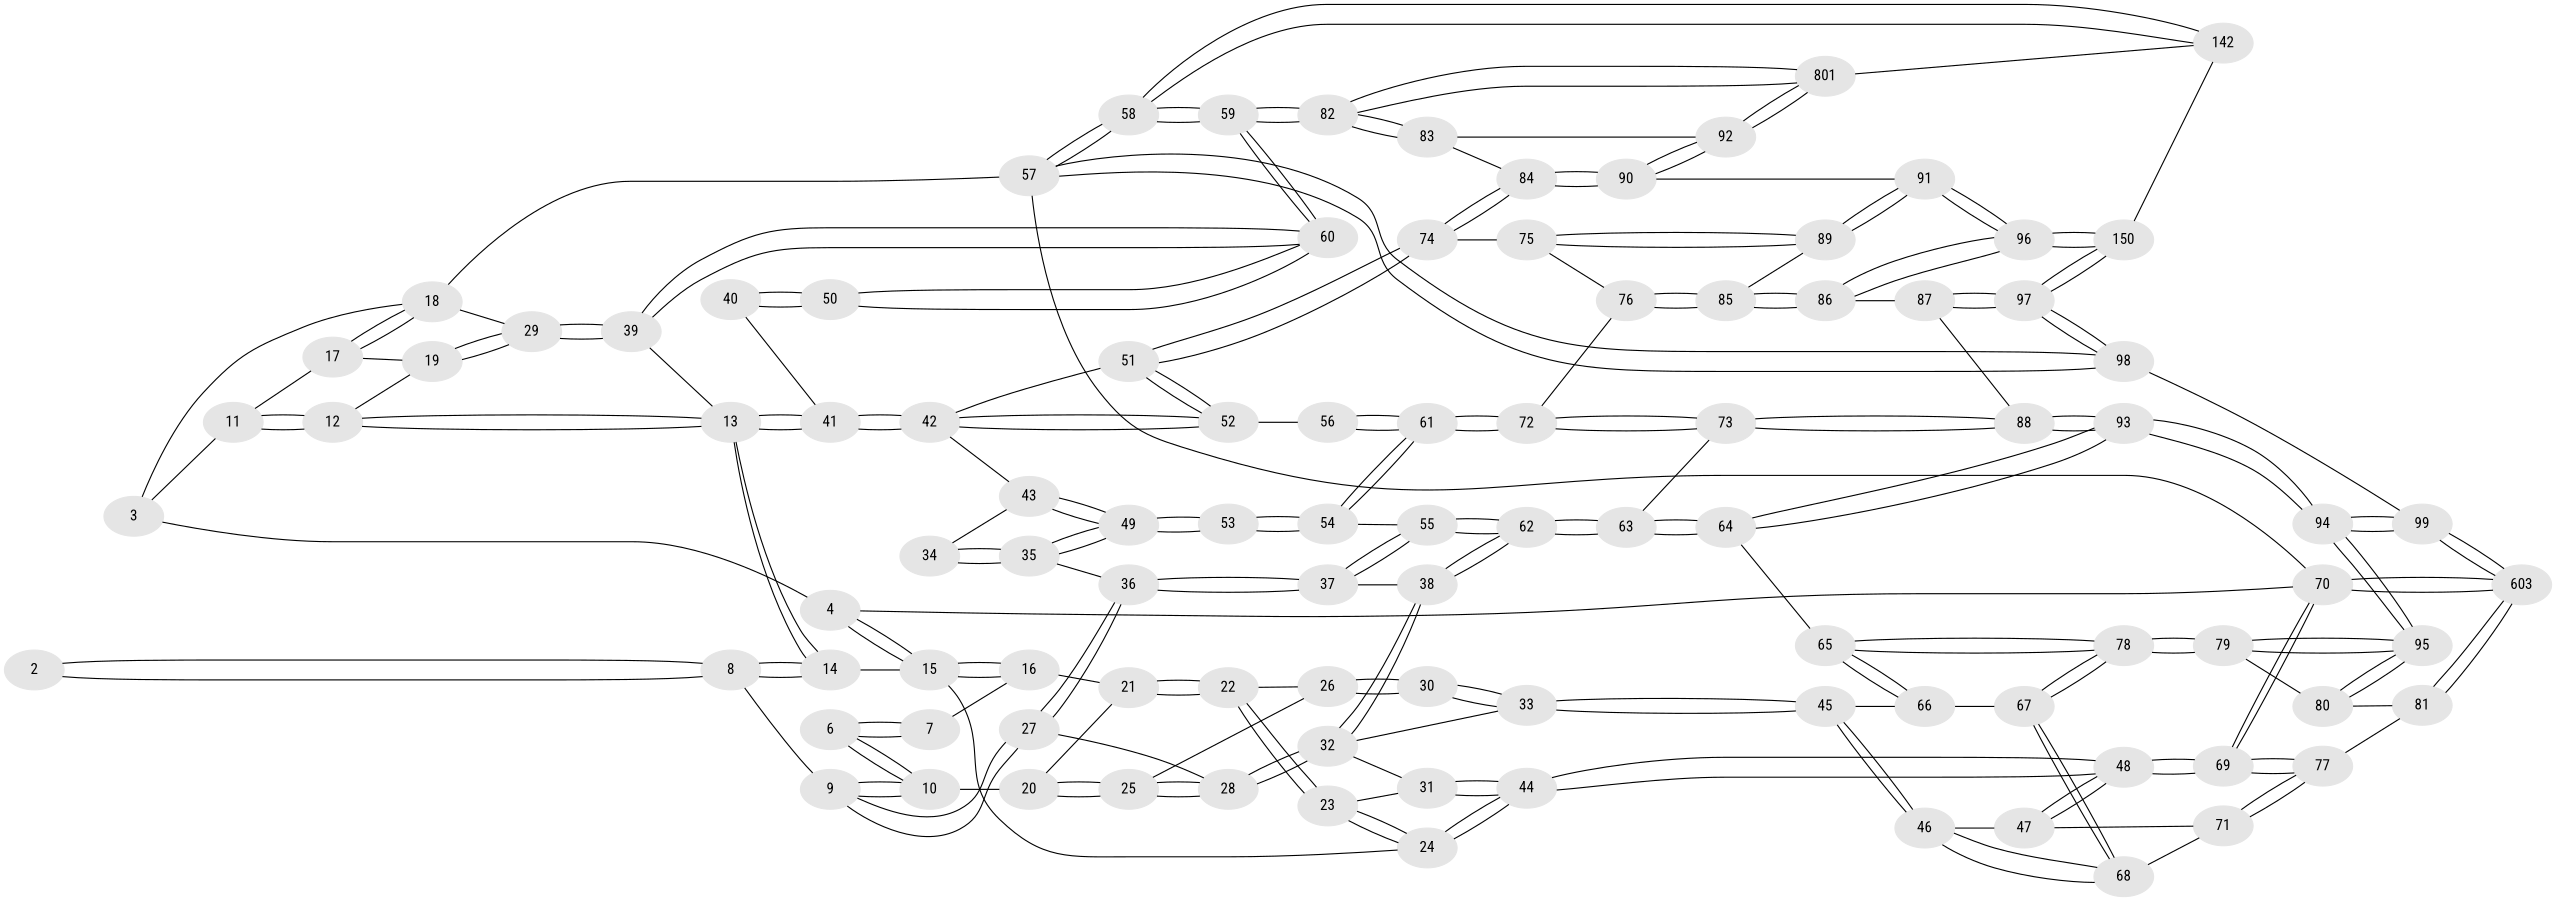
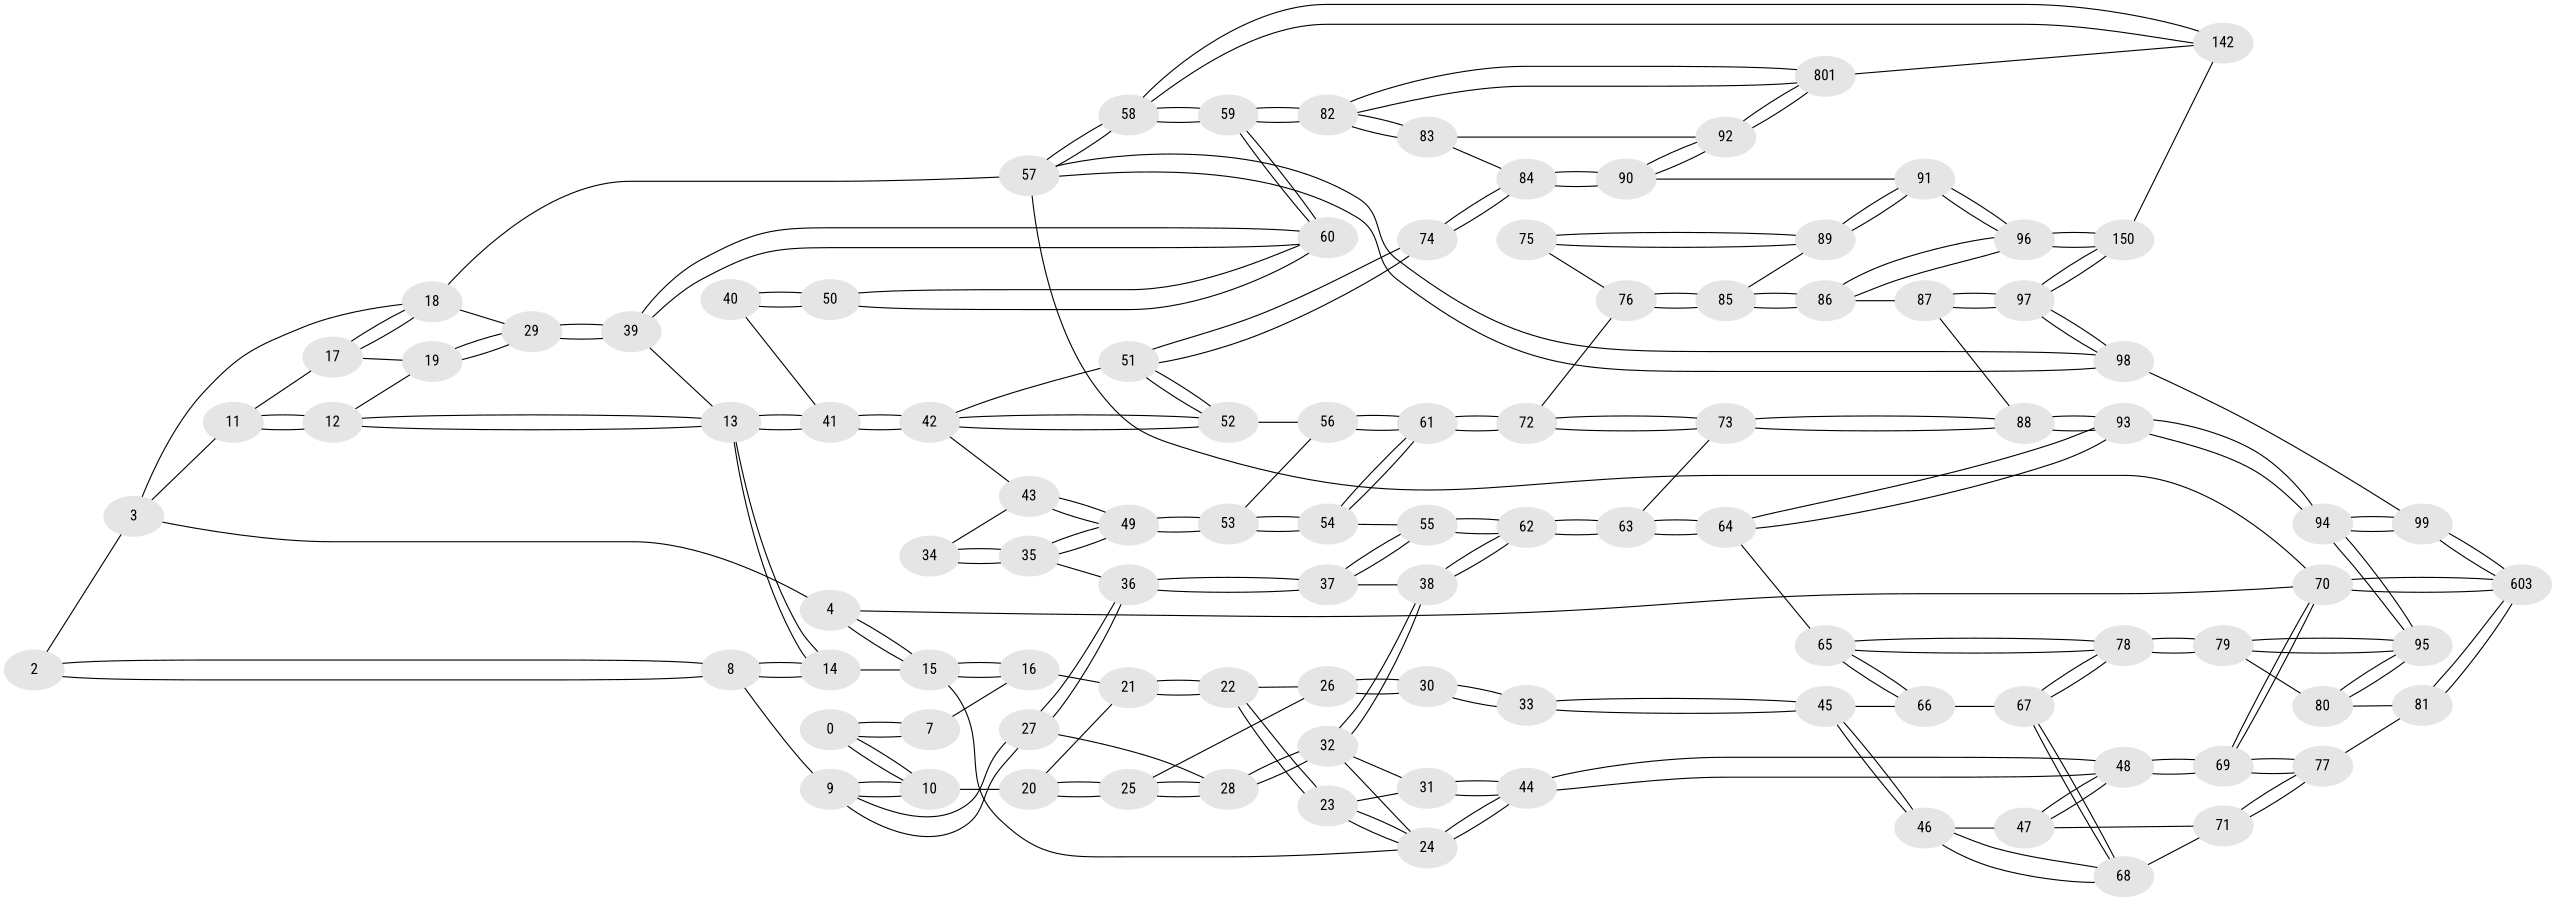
(1477, 240) -> none
none -> (1272, 480)
none -> (84, 593)
(1427, 726) -> (1371, 790)
(830, 730) -> (830, 730)
